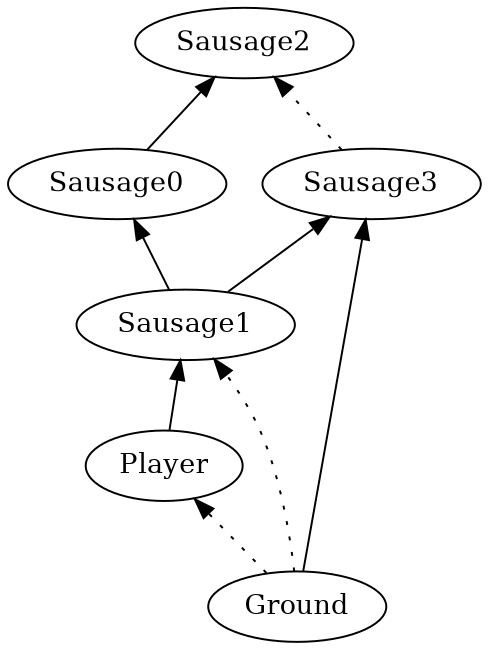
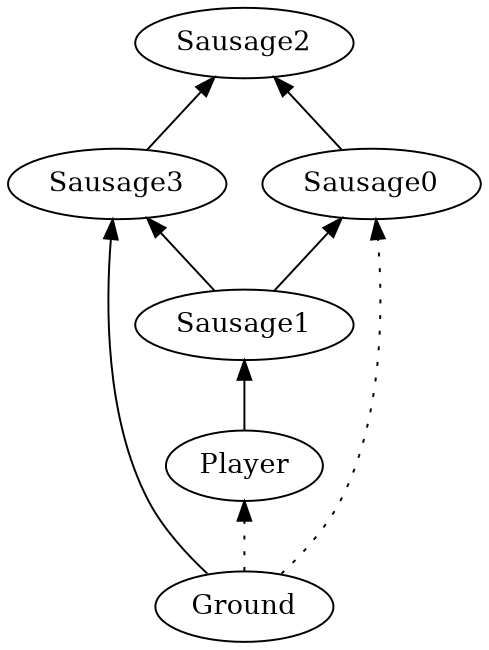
(315, 121) -> (174, 121)
(274, 468) -> (369, 419)
